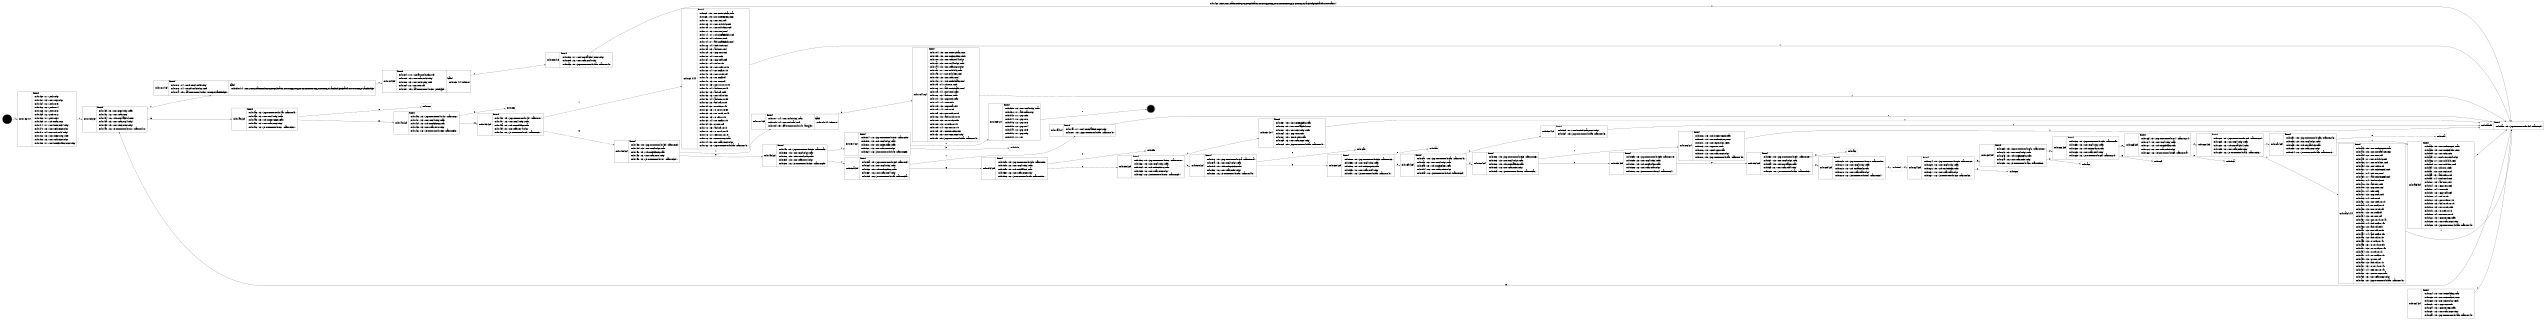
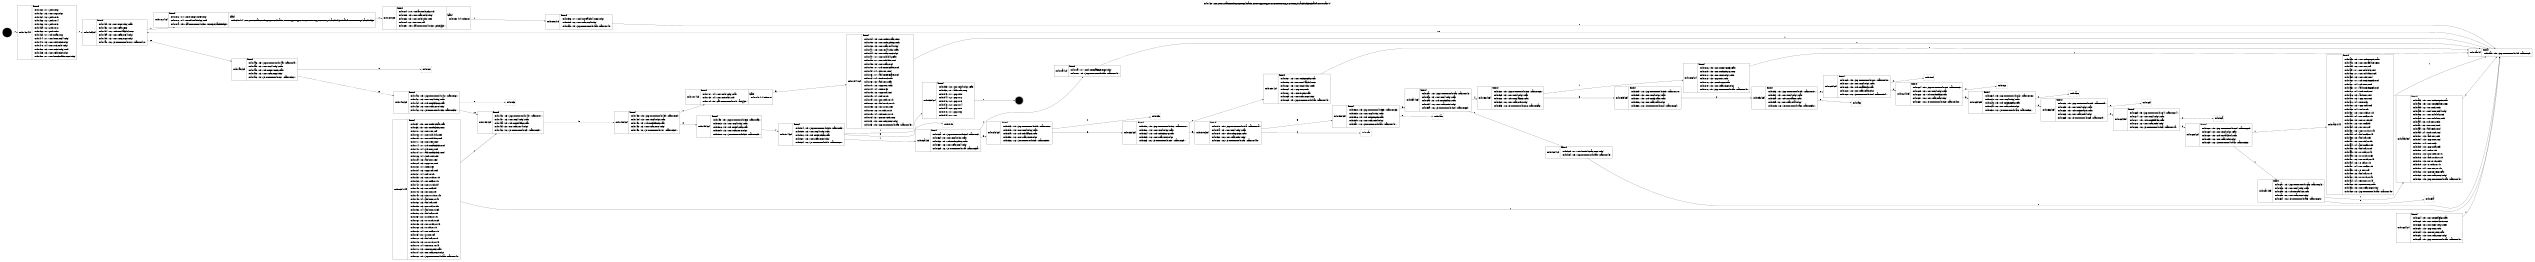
(612, 102) -> (478, 149)
(835, 162) -> (879, 141)
(1904, 168) -> (1892, 90)
